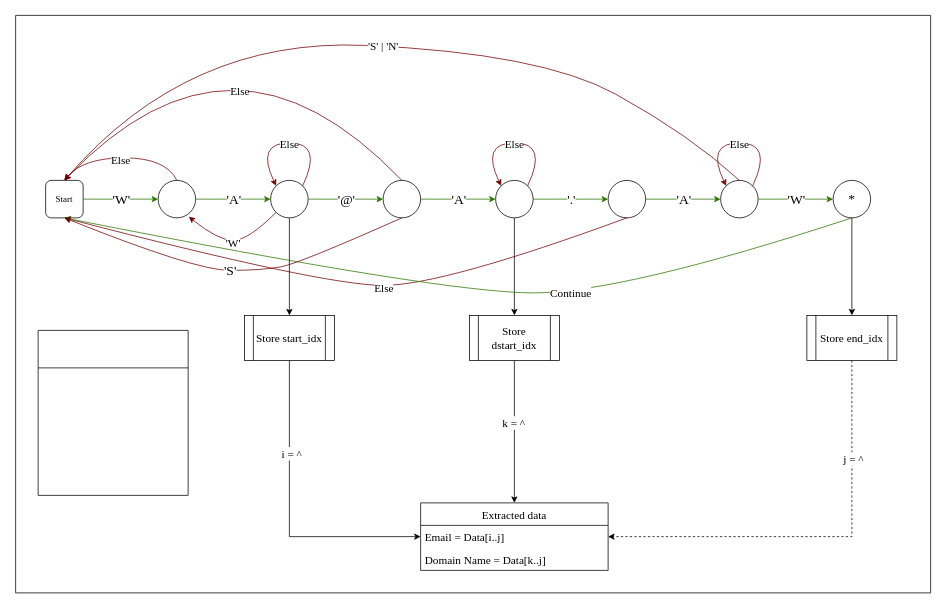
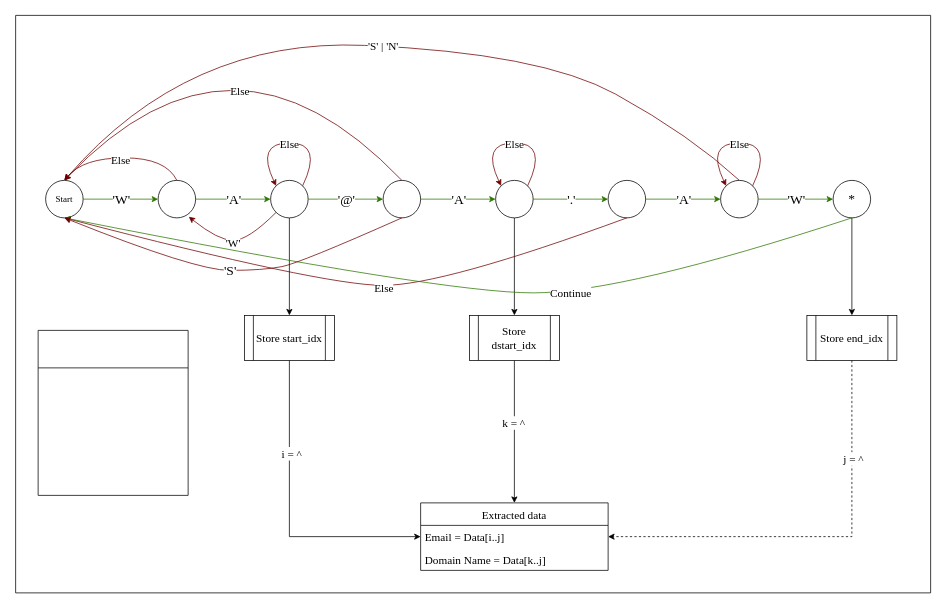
(64, 199) -> (64, 199)
